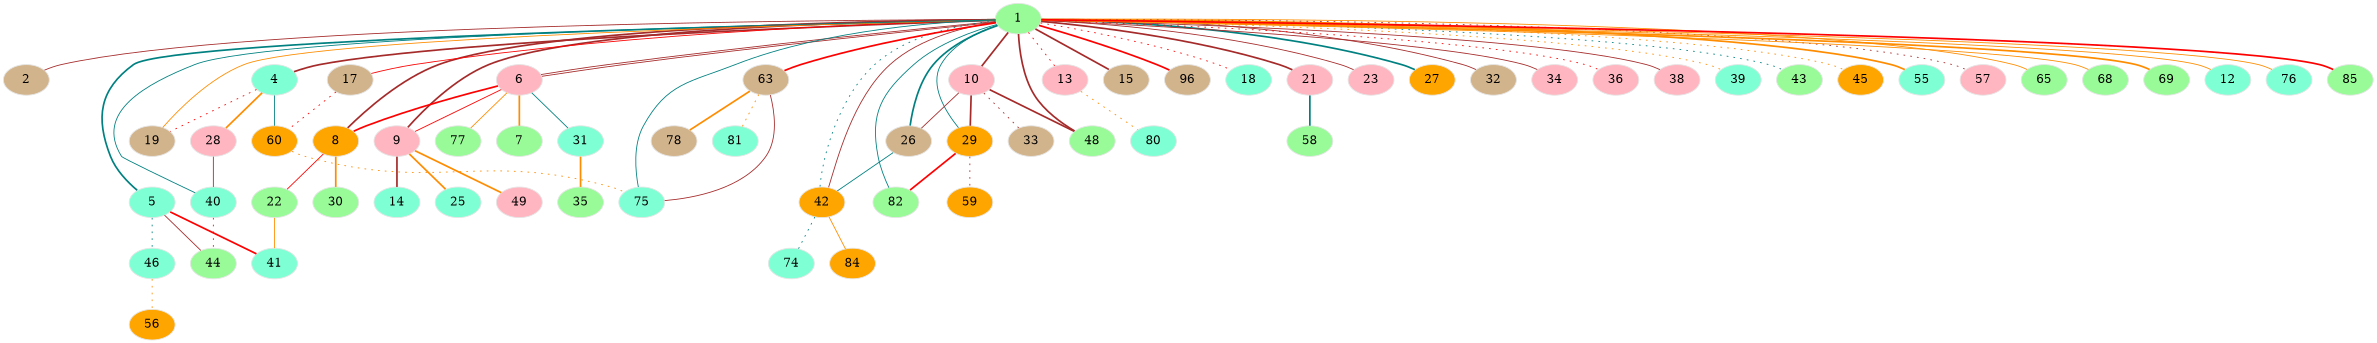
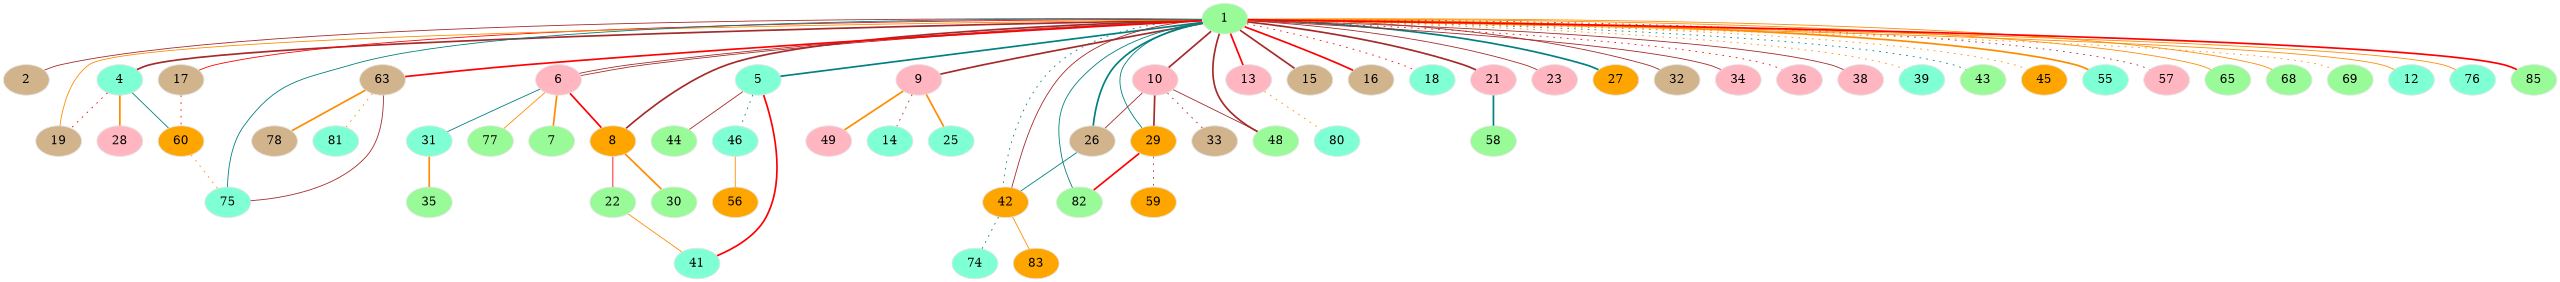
(1596, 33) -> (1792, 33)
(1042, 49) -> (1237, 49)
(1187, 80) -> (1371, 80)
(458, 110) -> none
(1032, 110) -> (1215, 110)
(397, 166) -> (904, 110)
(213, 202) -> none
(853, 264) -> (1036, 264)
(152, 294) -> (735, 172)
